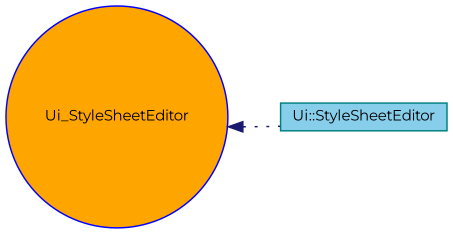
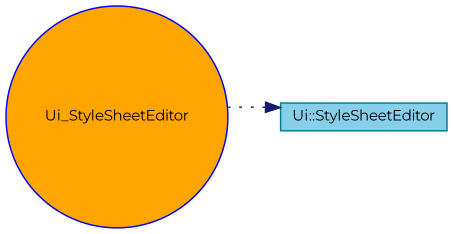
(262, 127) -> (247, 107)
